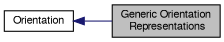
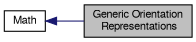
(39, 21) -> (25, 21)
